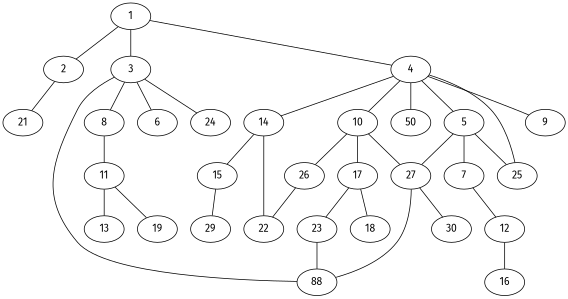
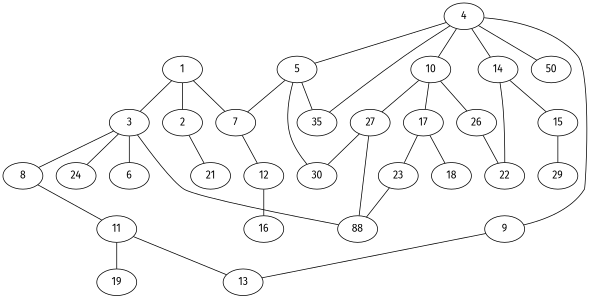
(271, 43) -> (209, 96)
(438, 149) -> (288, 126)
(517, 176) -> (317, 123)
none -> (374, 256)
